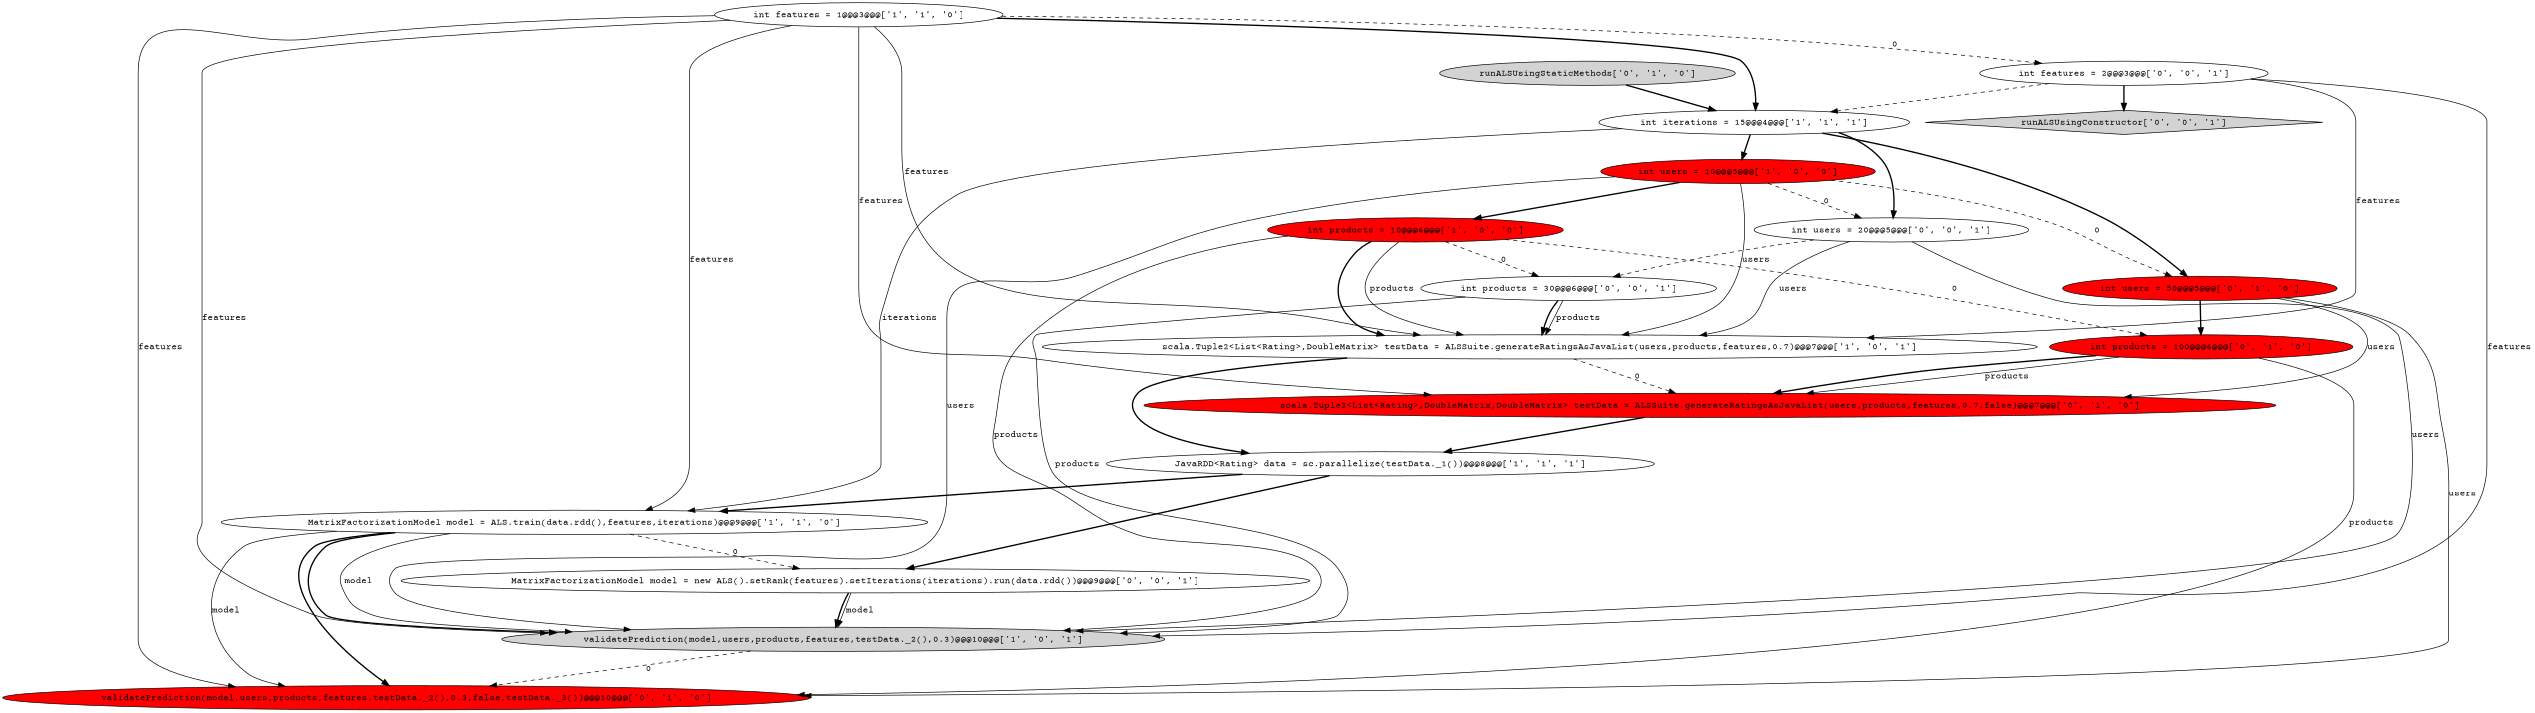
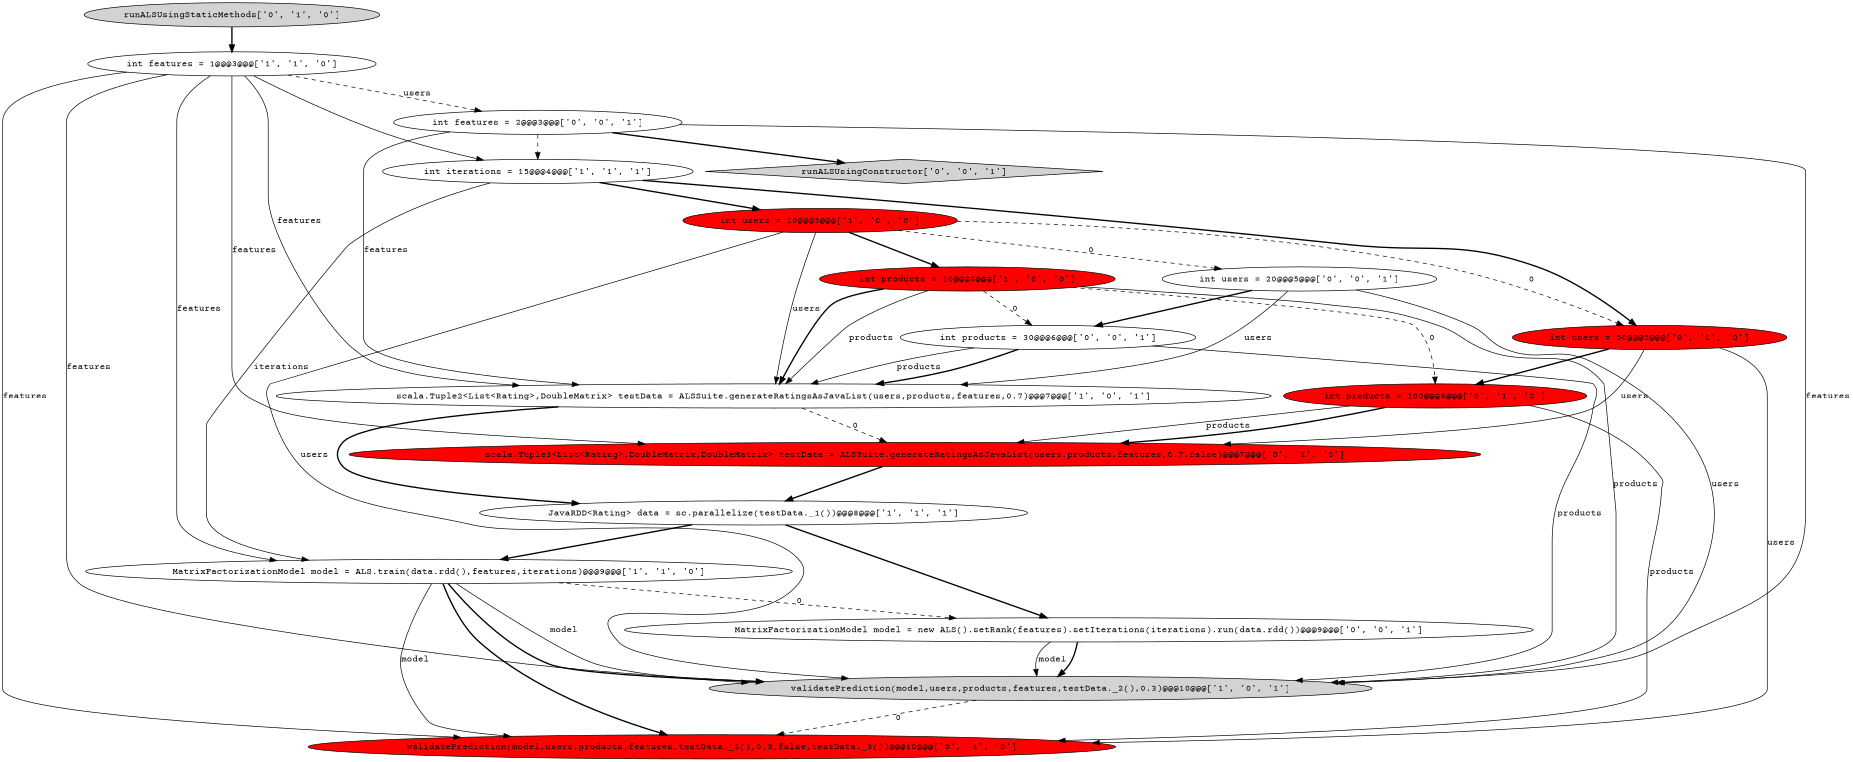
(1393, 31) -> (362, 125)
(1895, 44) -> (417, 93)
(1667, 97) -> (232, 36)
(1882, 161) -> none
(1716, 255) -> (1177, 307)
